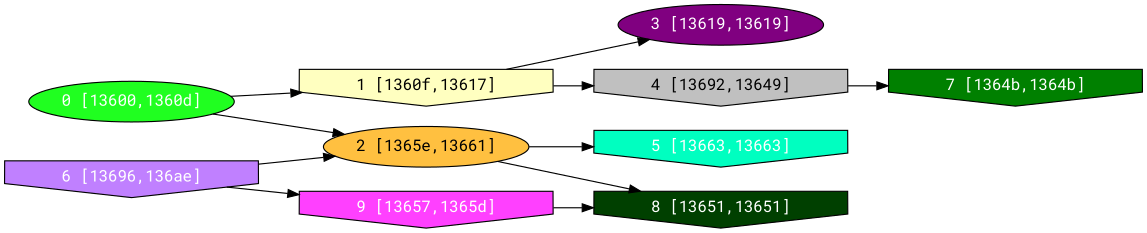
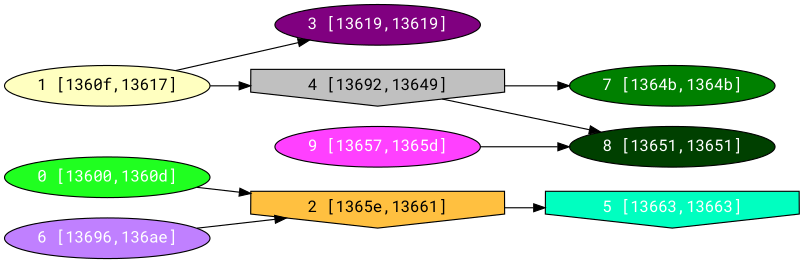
(426, 86) -> (107, 86)
(1015, 86) -> (672, 86)
(261, 95) -> none
(426, 147) -> (378, 208)
(564, 175) -> (516, 114)
(132, 177) -> (107, 238)
(257, 190) -> none
(426, 208) -> (378, 147)
(721, 208) -> (672, 147)
